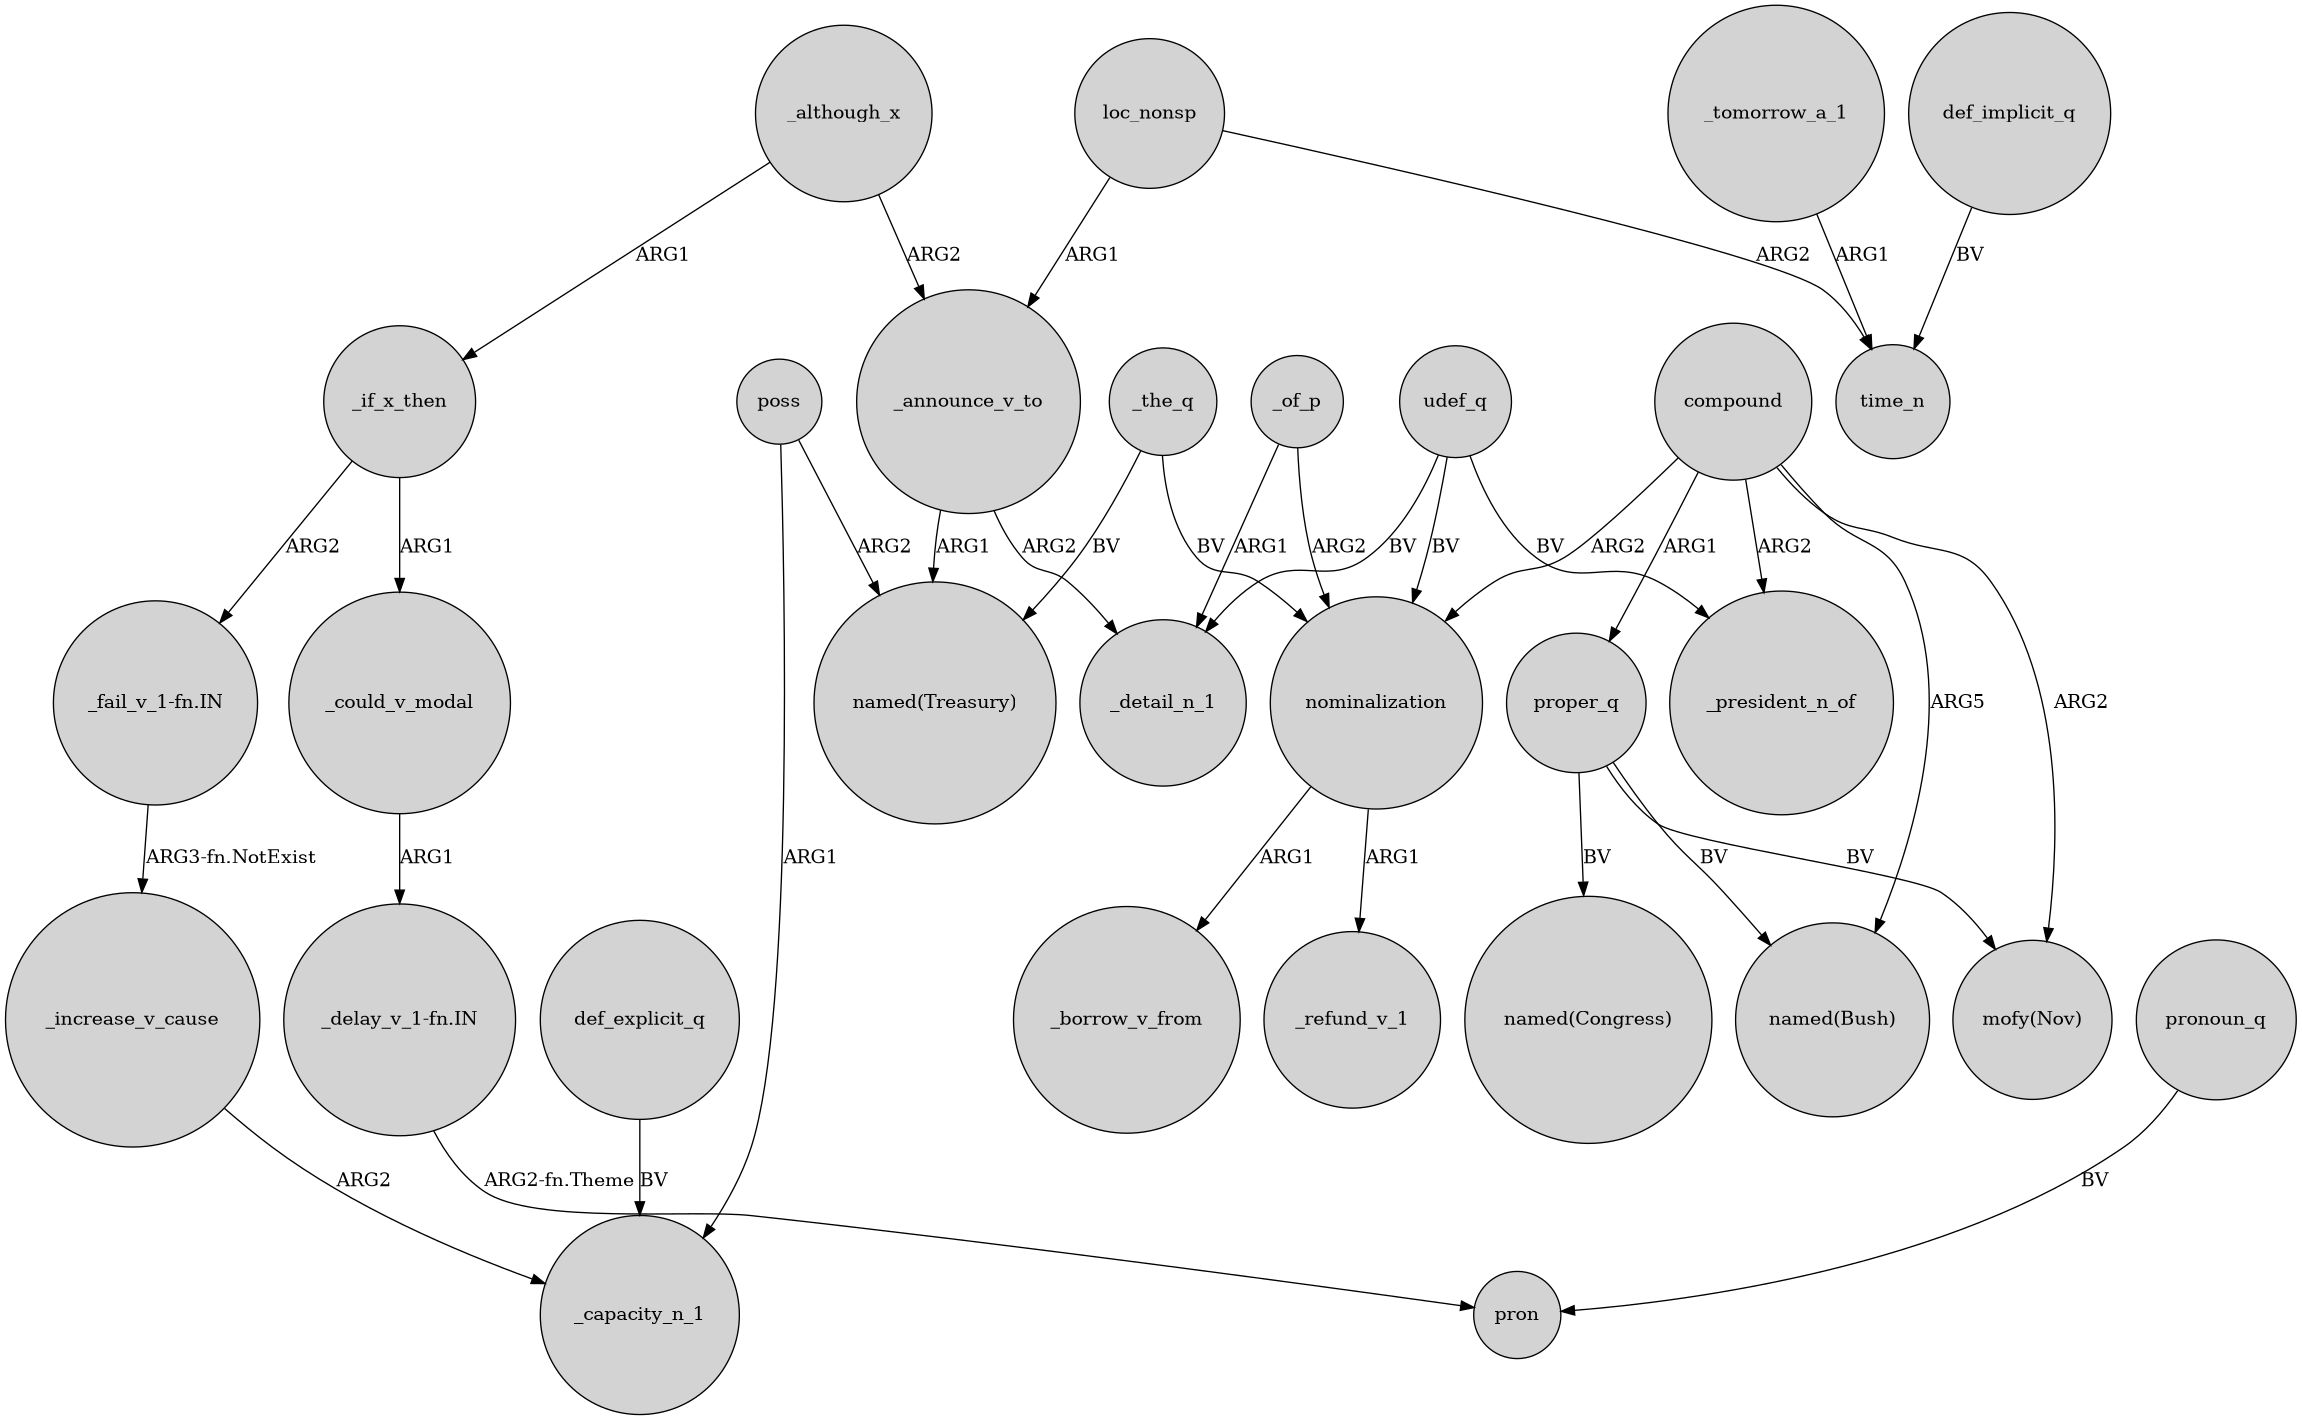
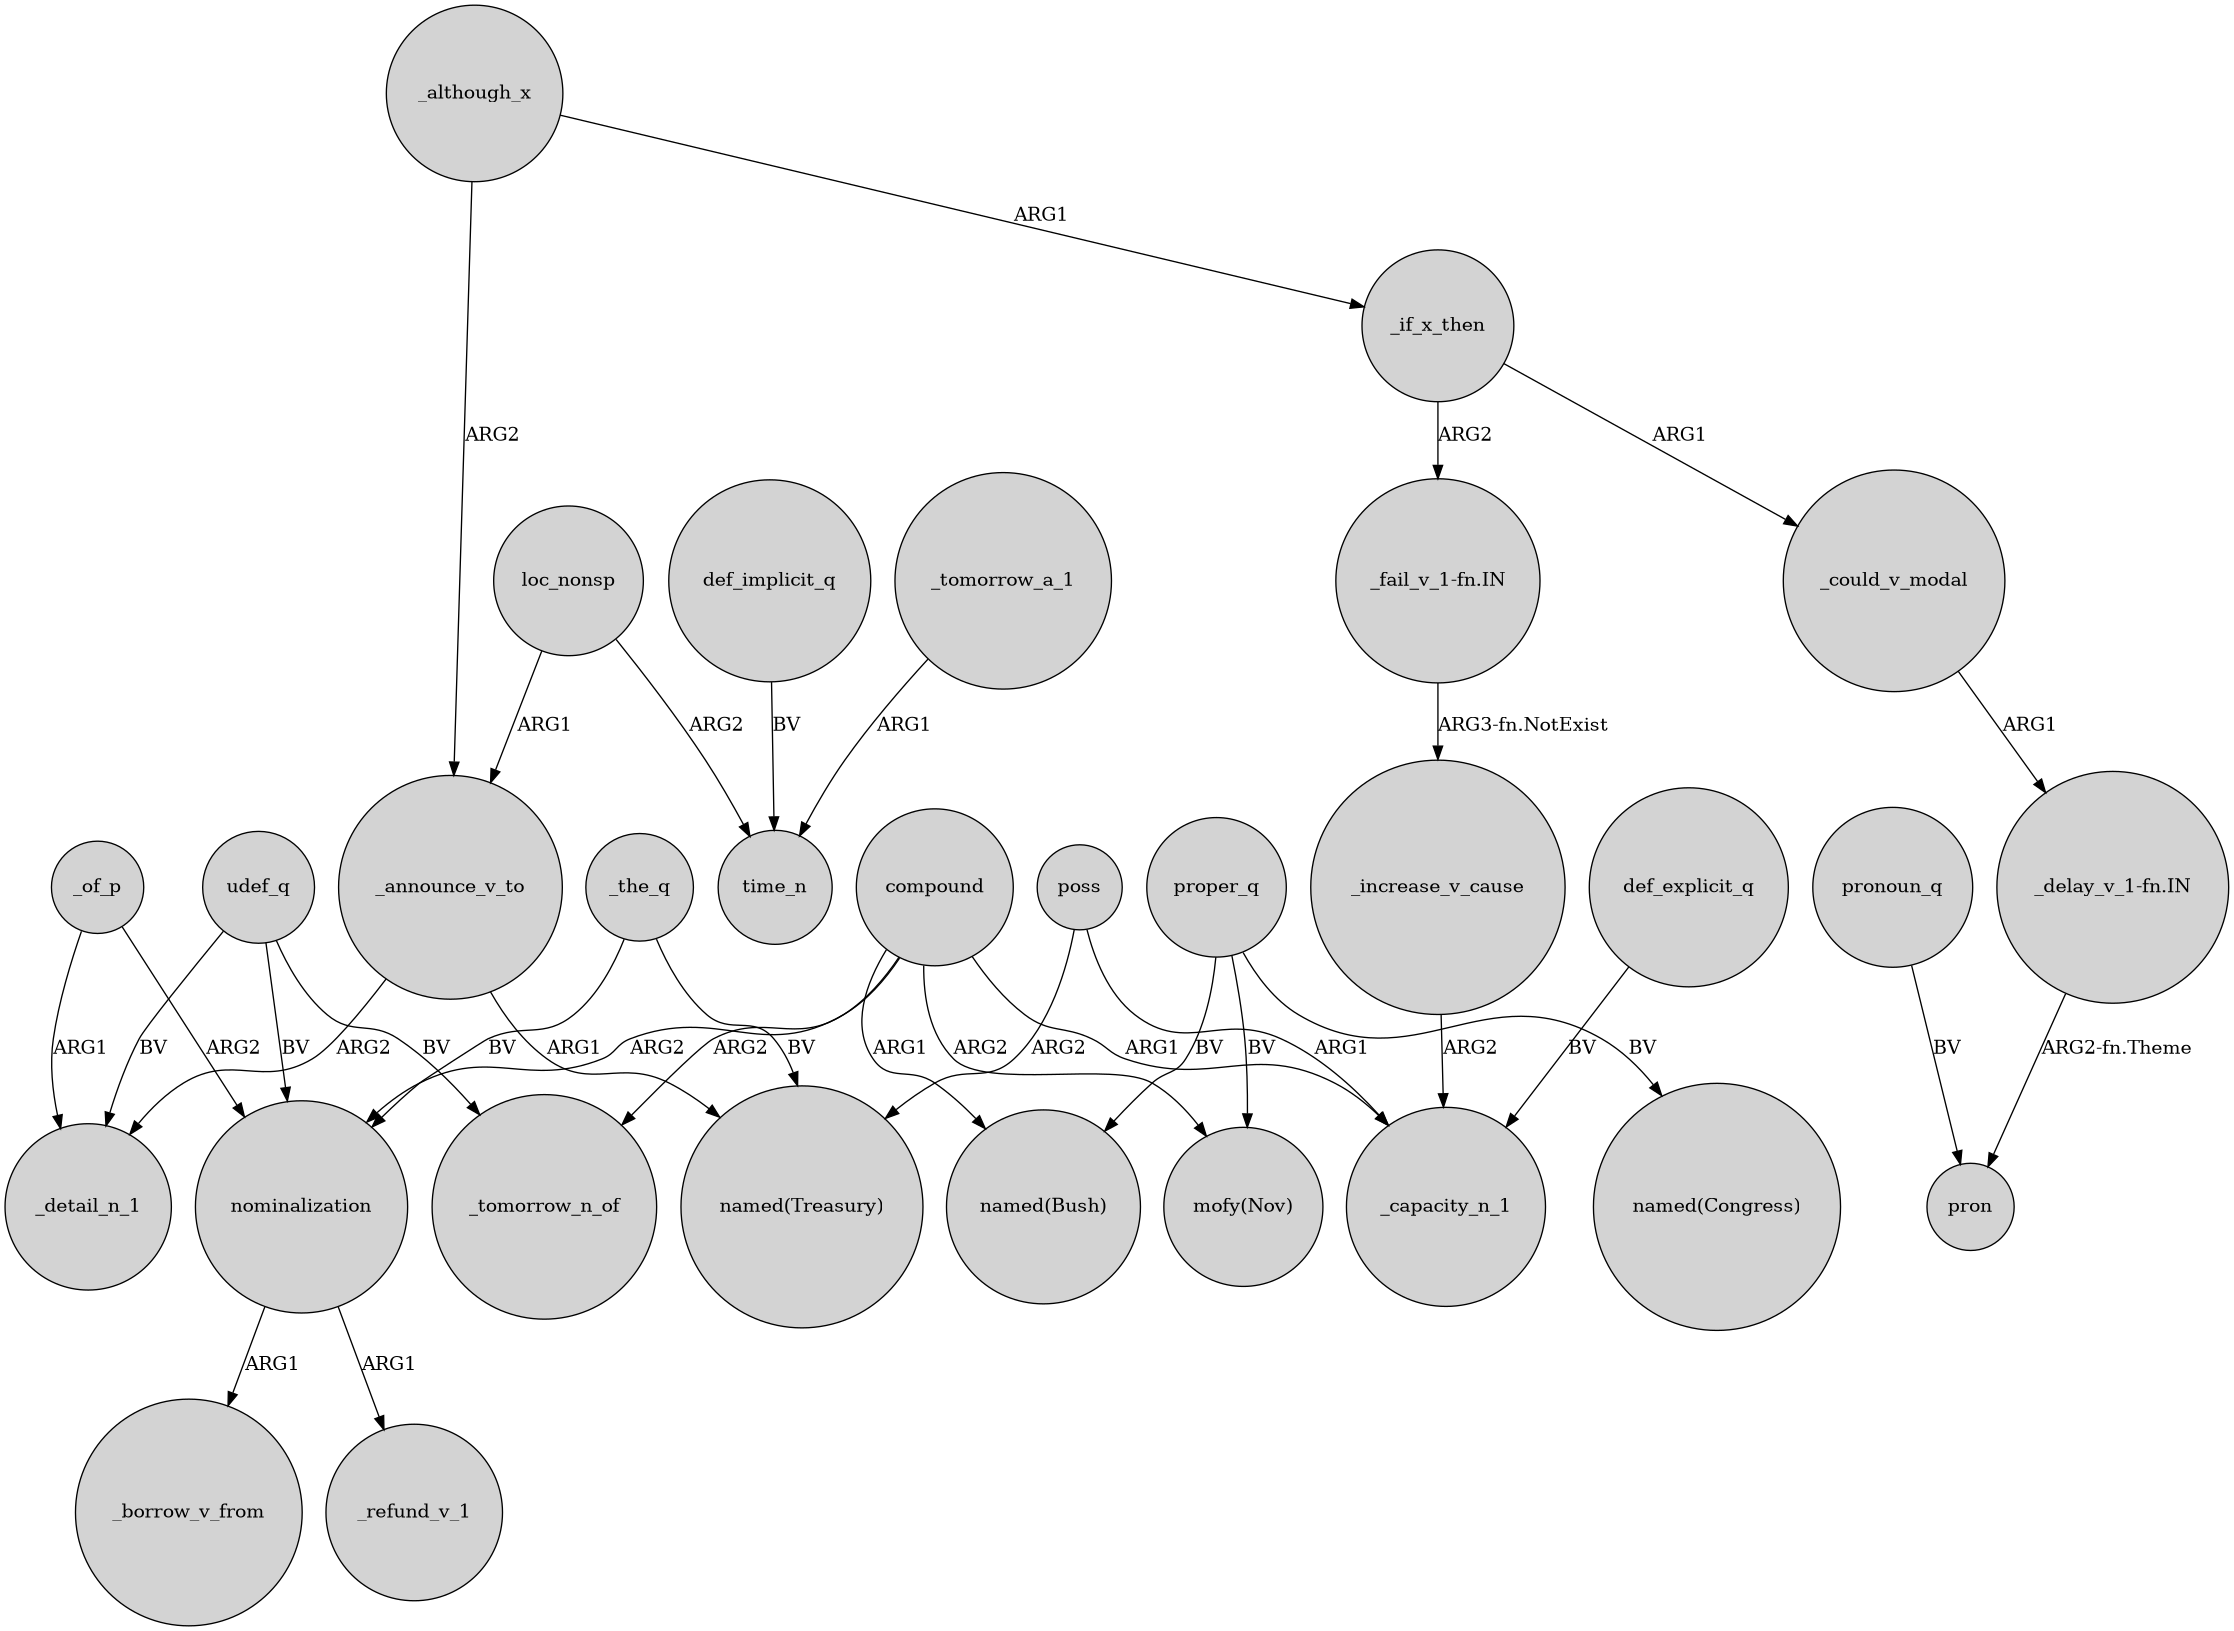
(1658, 551) -> (1152, 1066)
(1782, 703) -> (544, 1207)
(1958, 703) -> (901, 1049)
